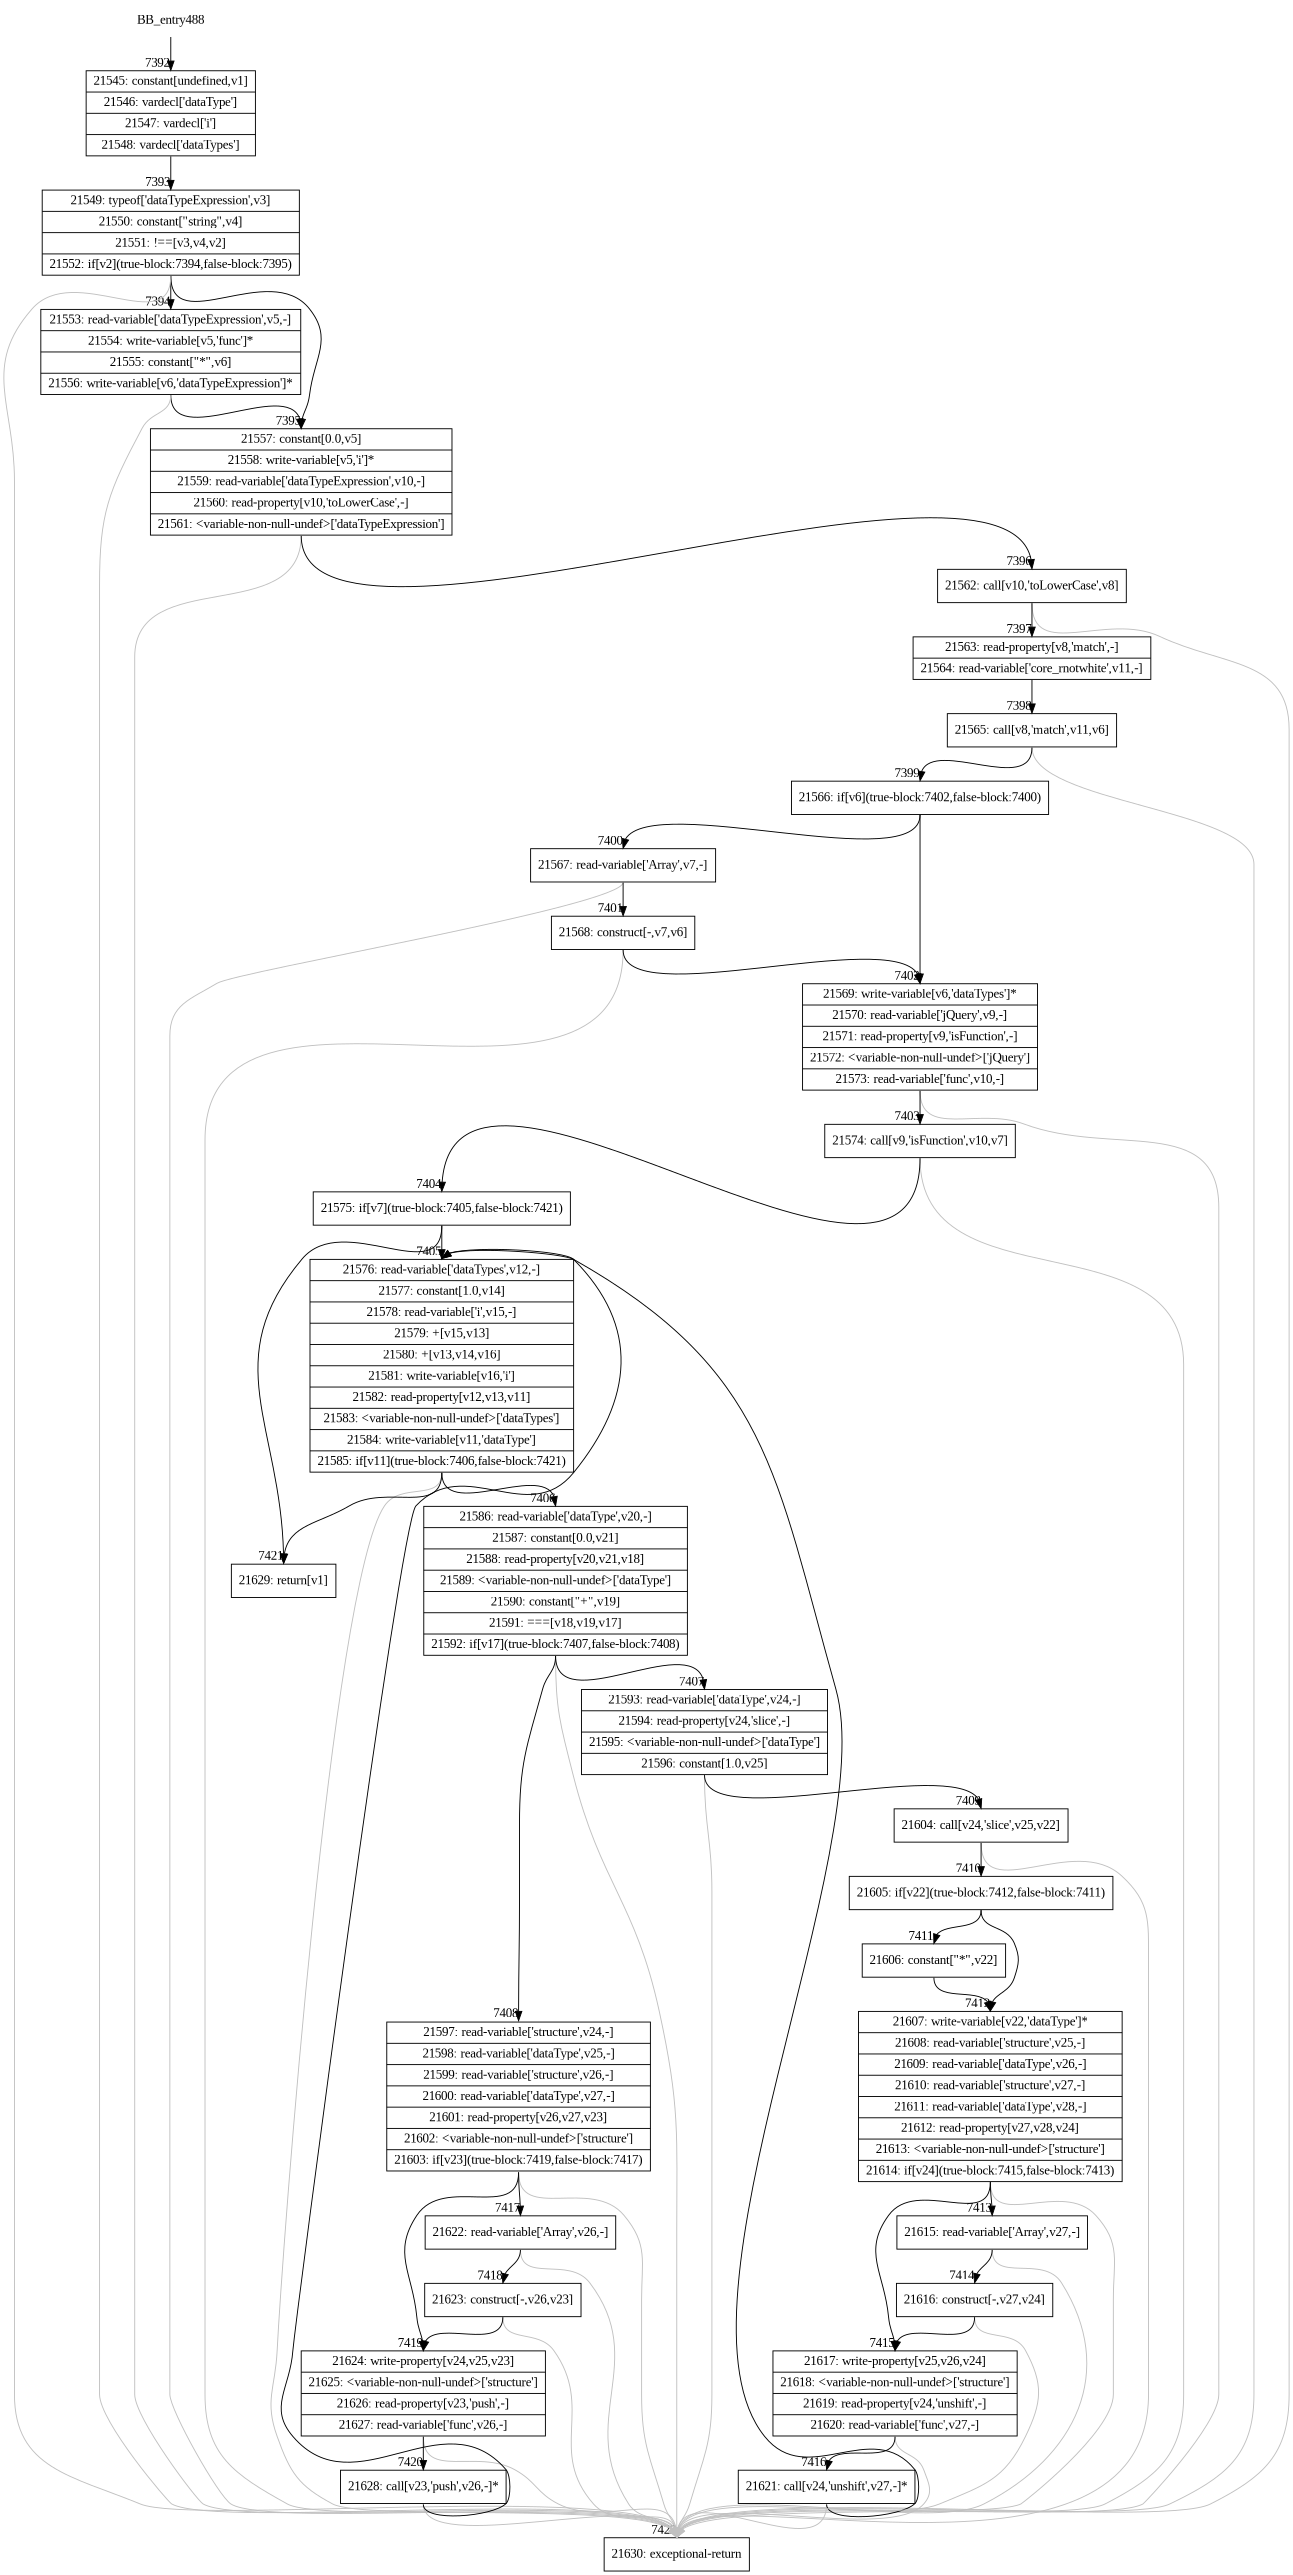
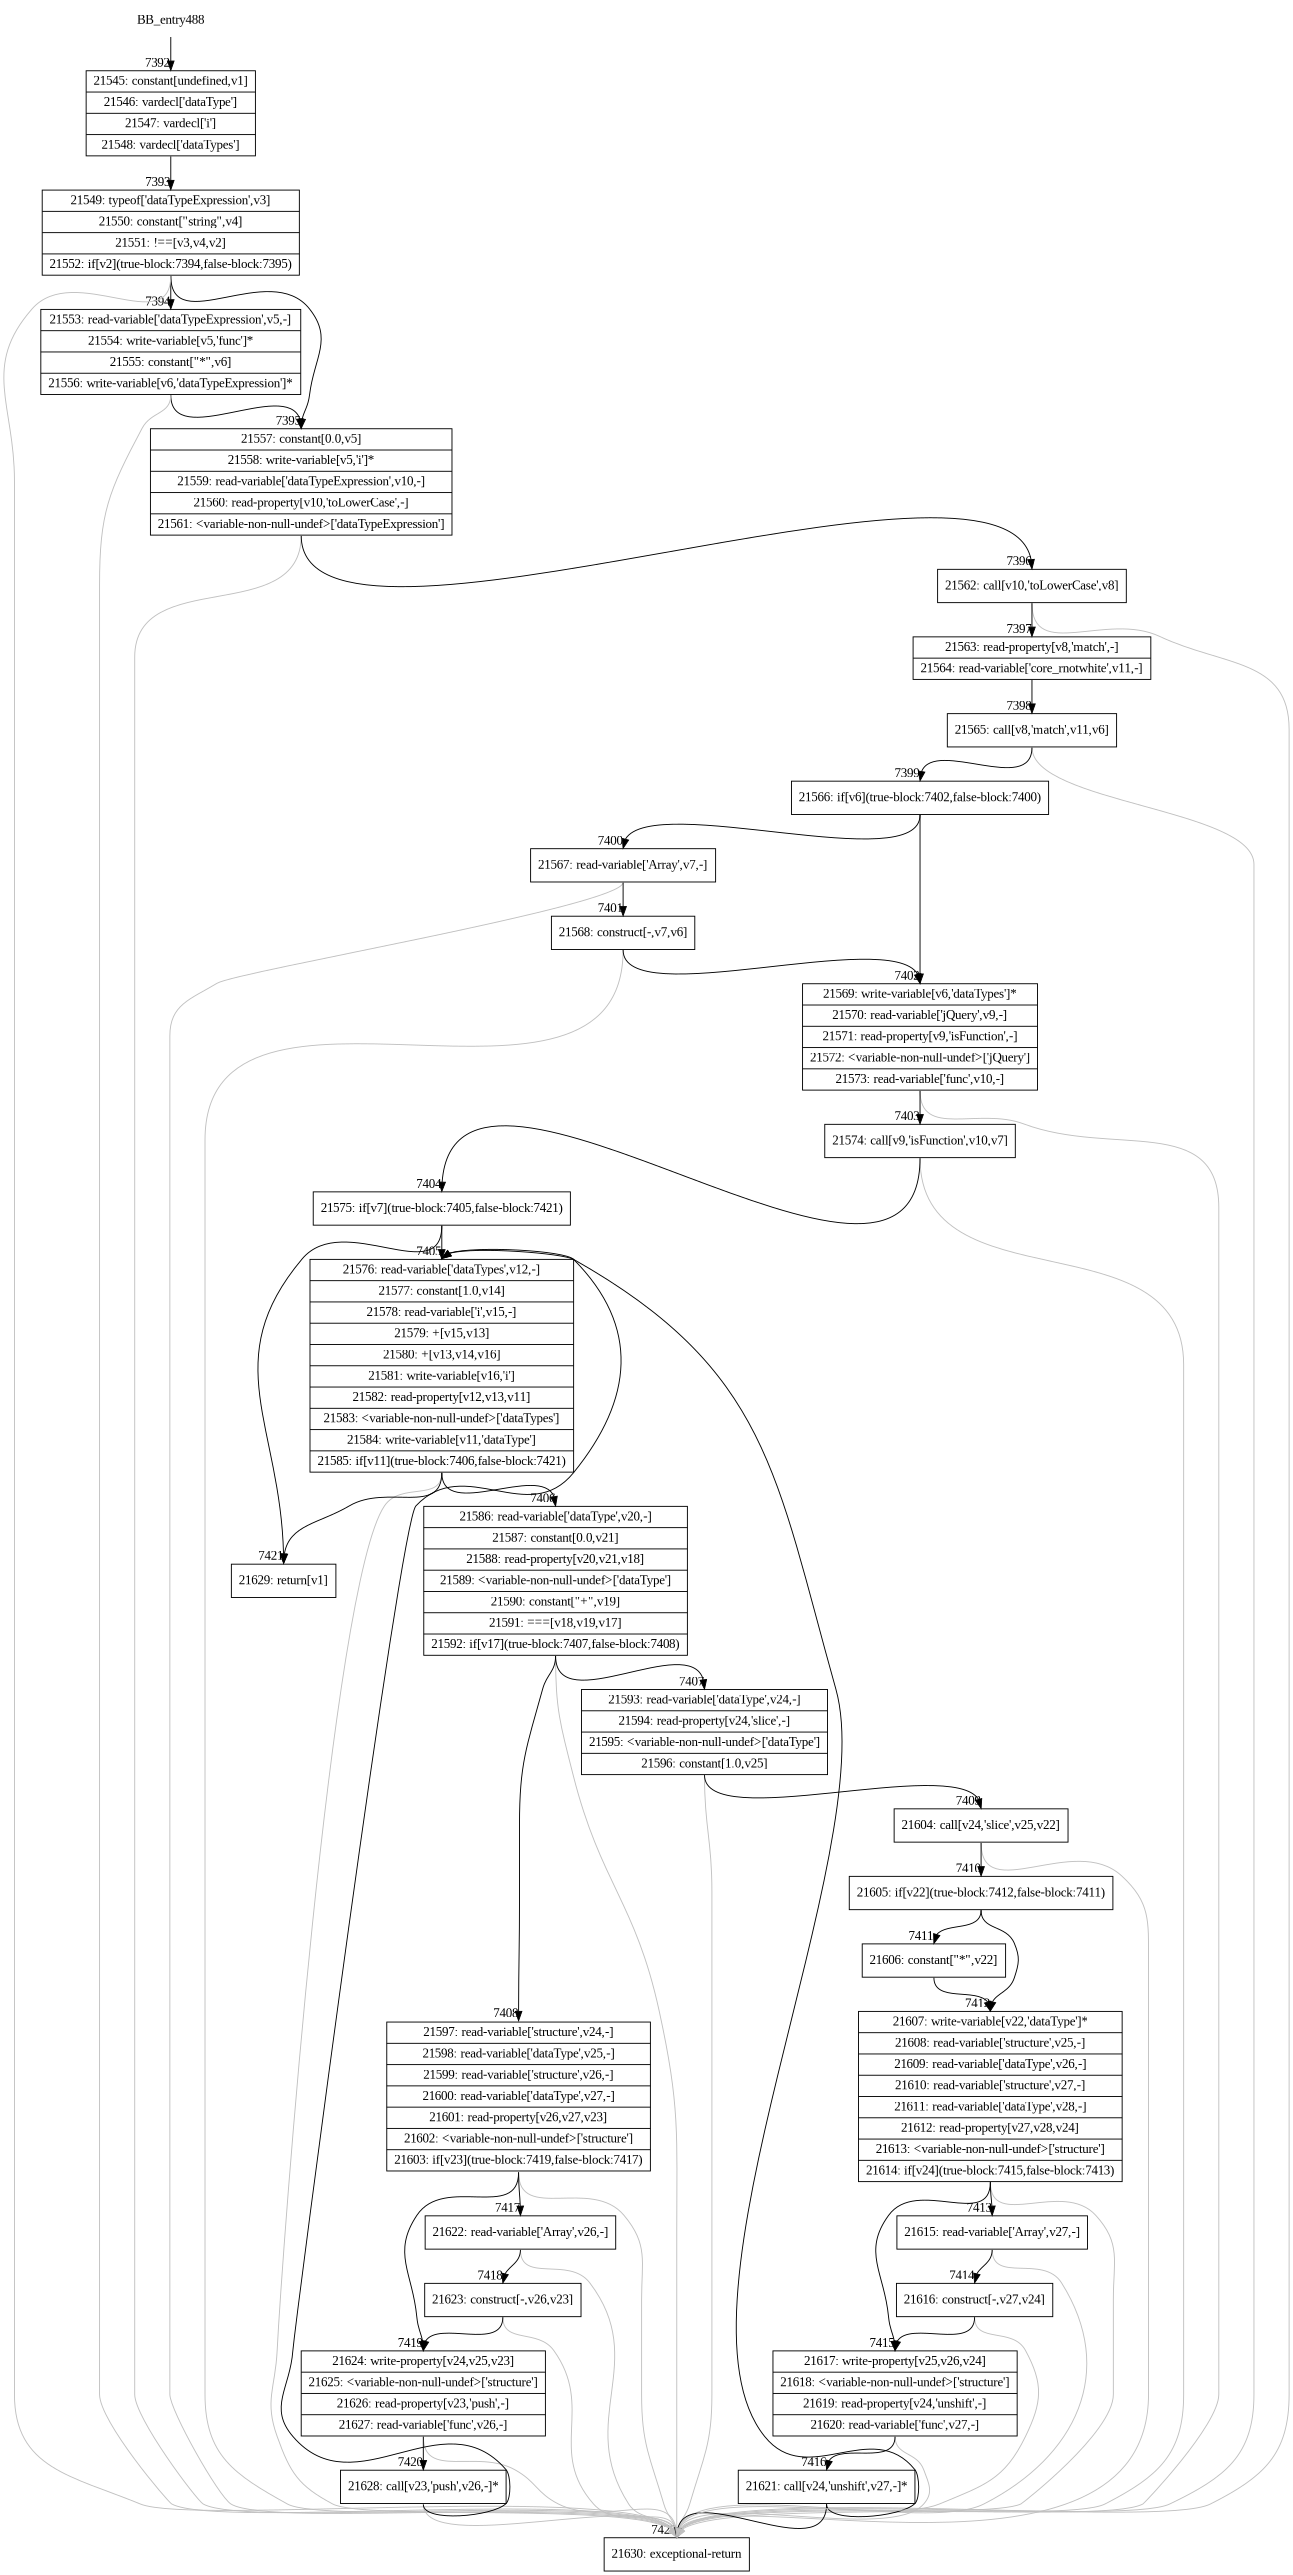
(760, 2523) -> (760, 2523)
